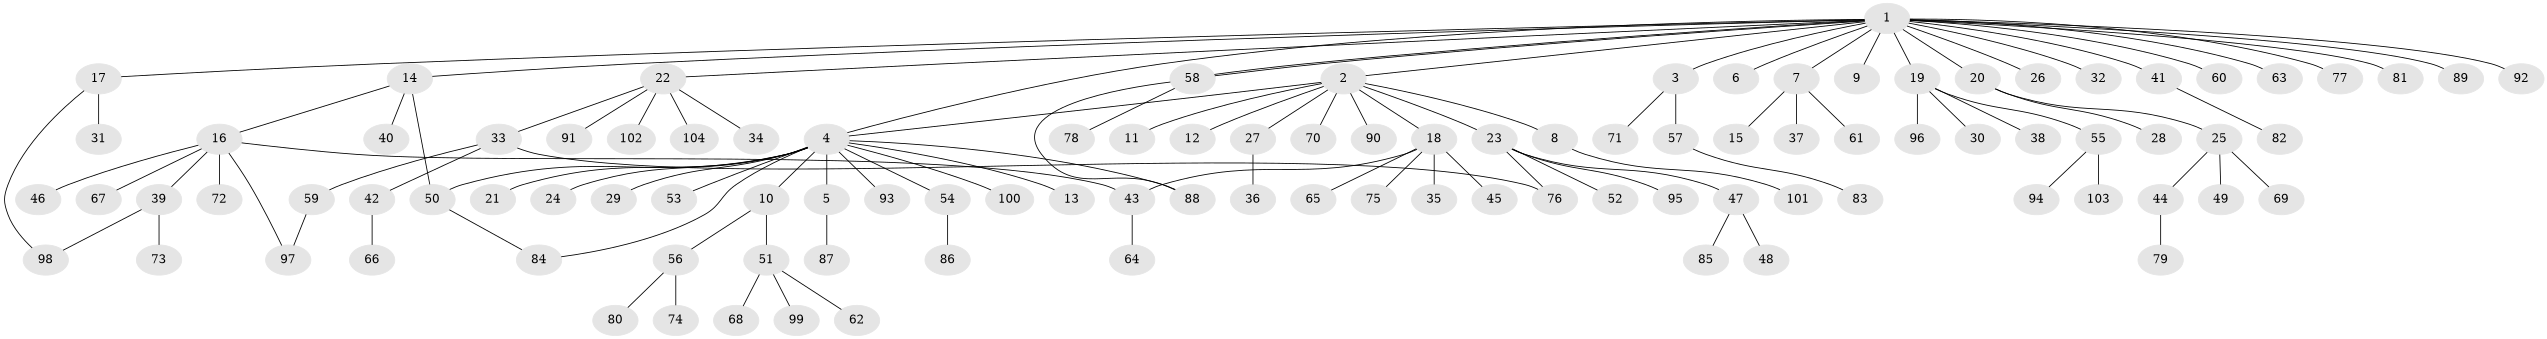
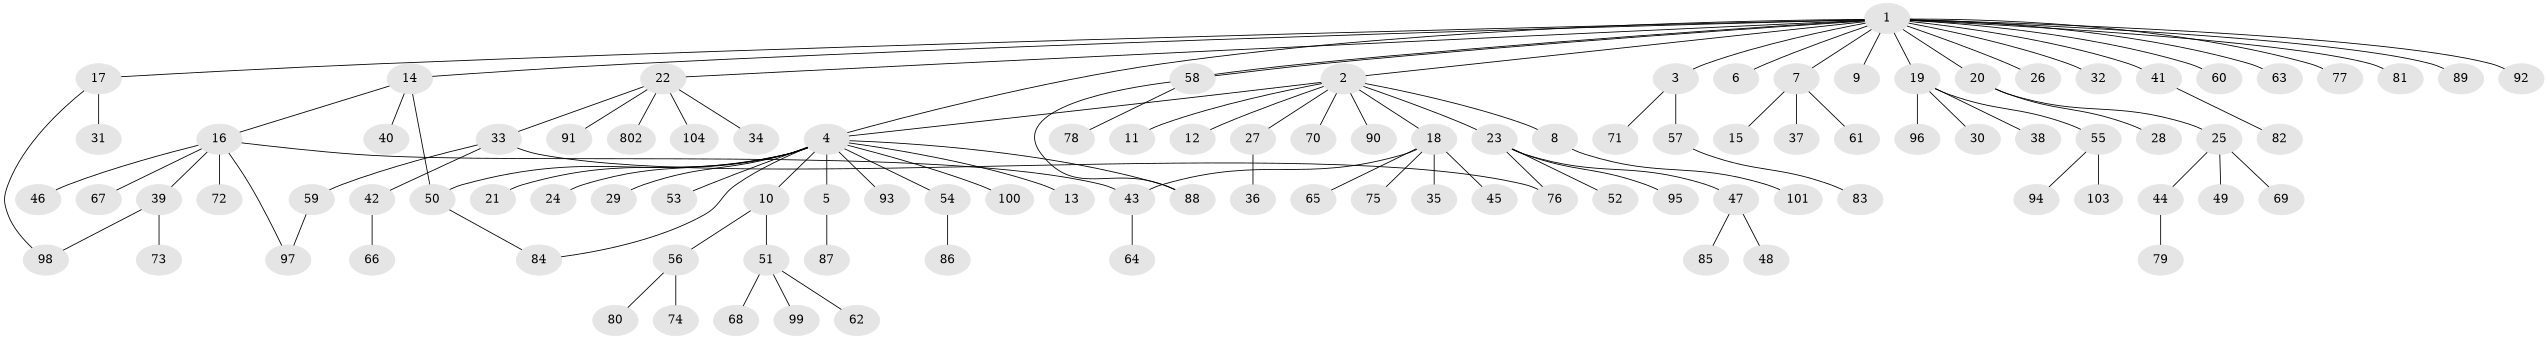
(631, 139) -> (631, 139)
